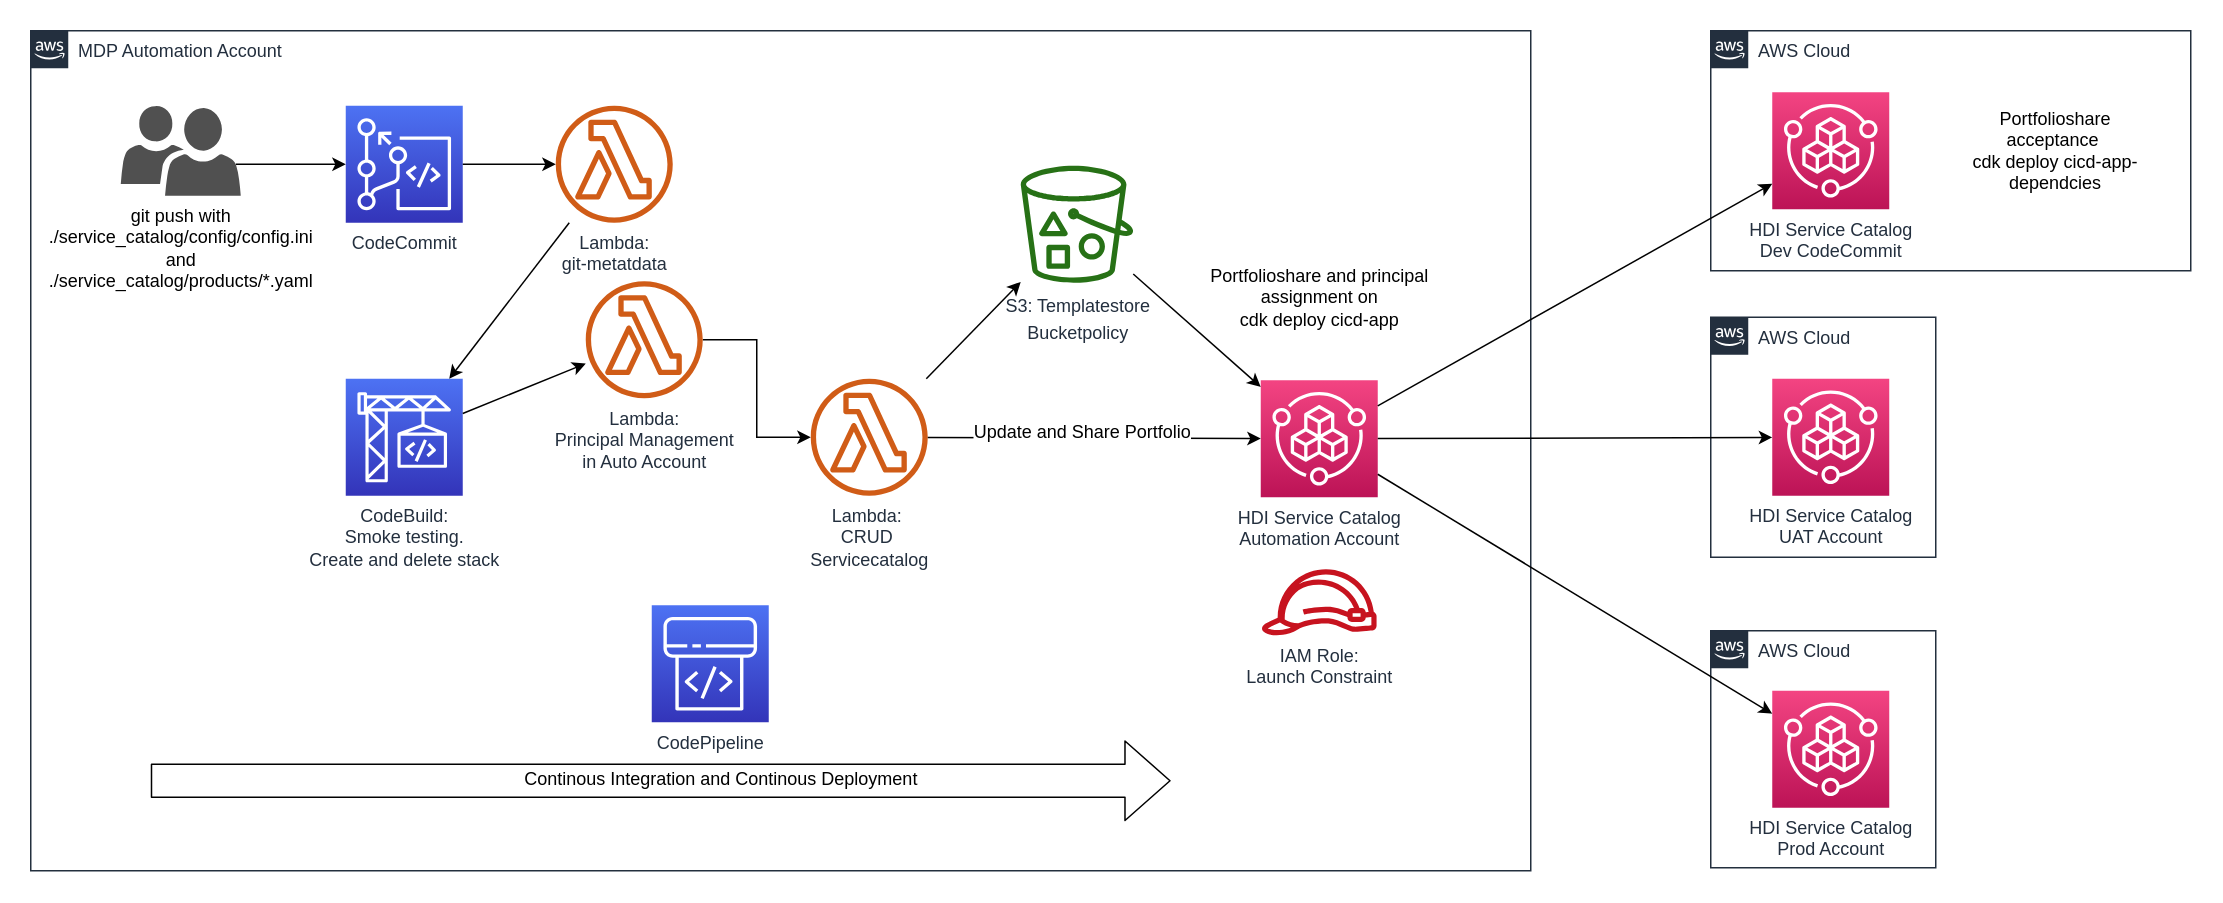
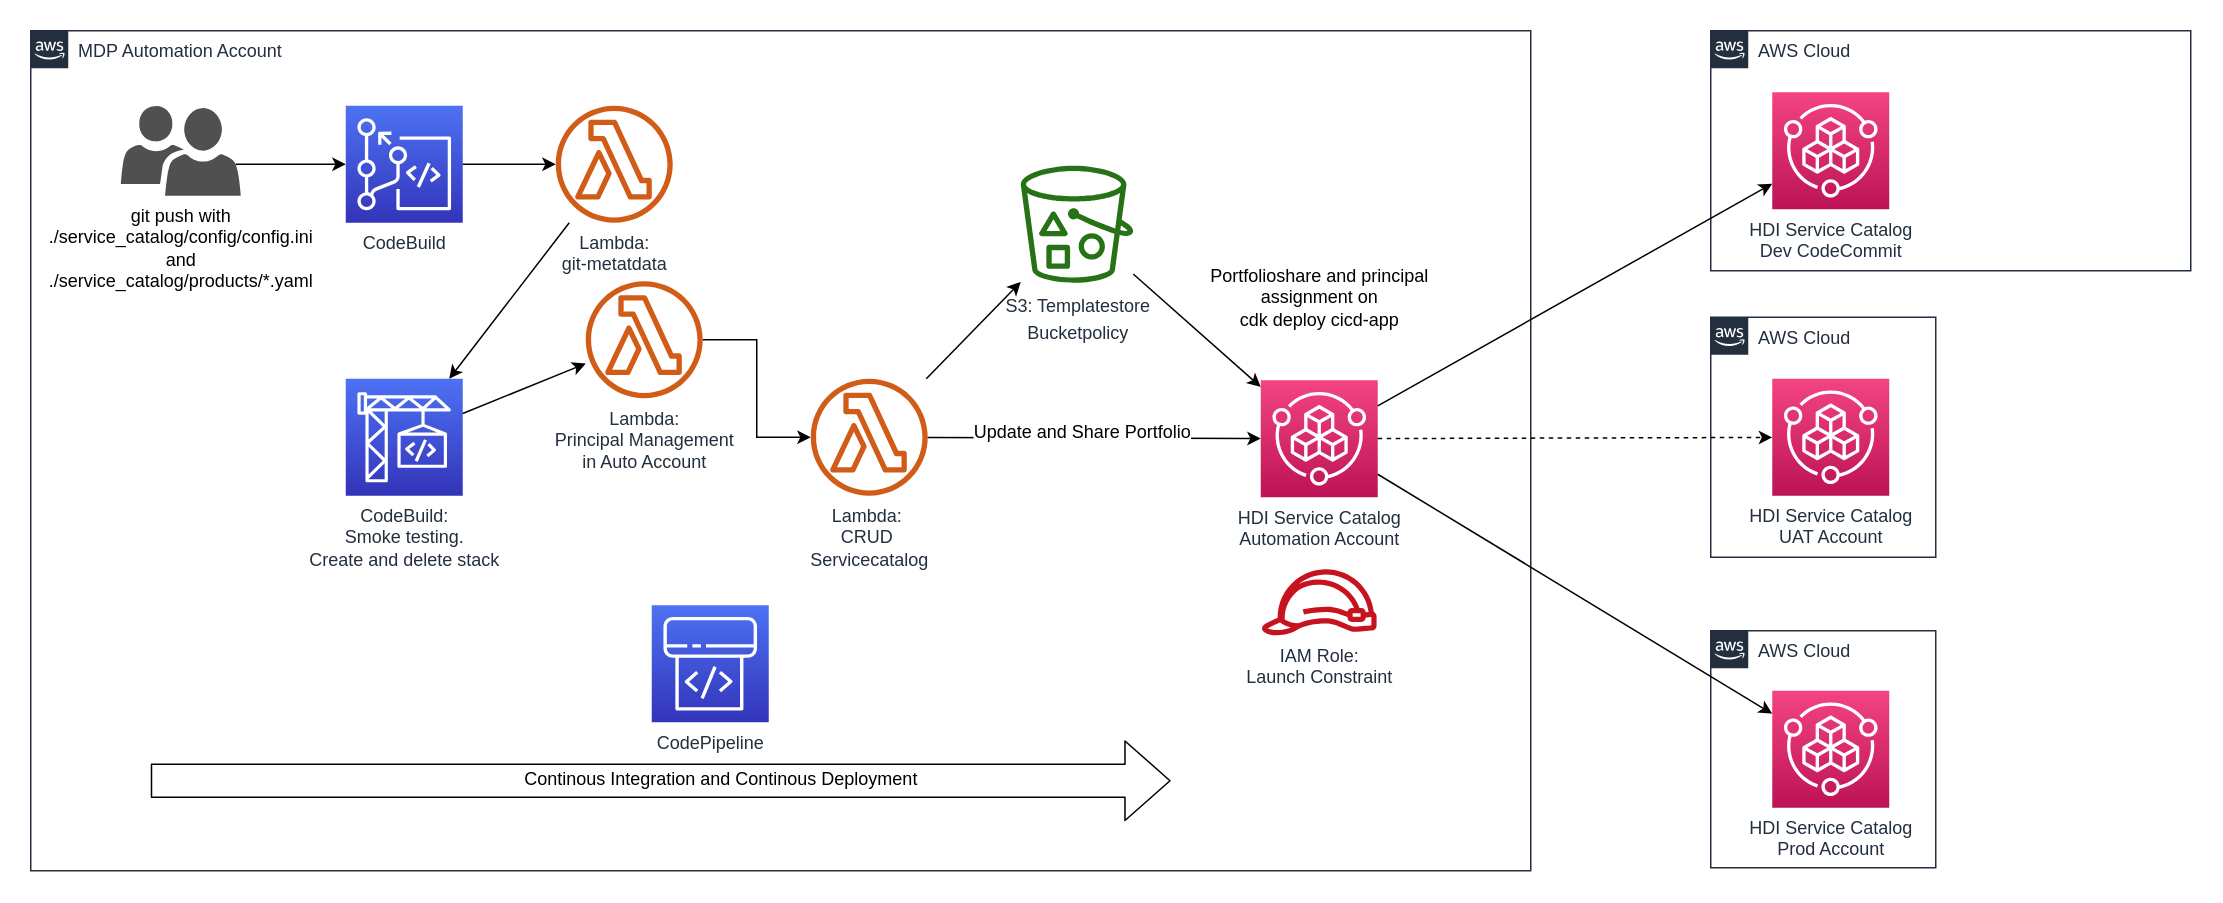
(2056, 151) -> none
(405, 244) -> (405, 244)
(1571, 438) -> (1571, 438)
